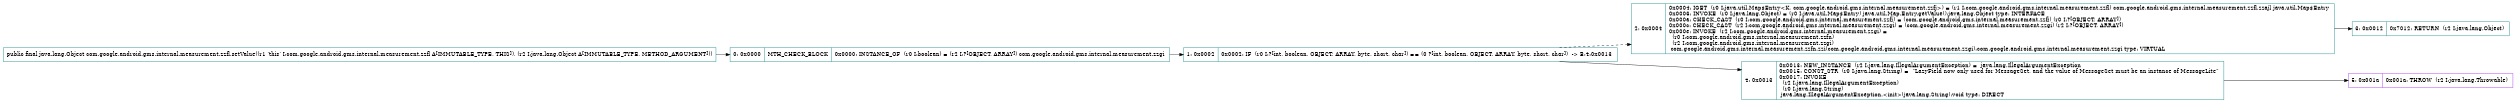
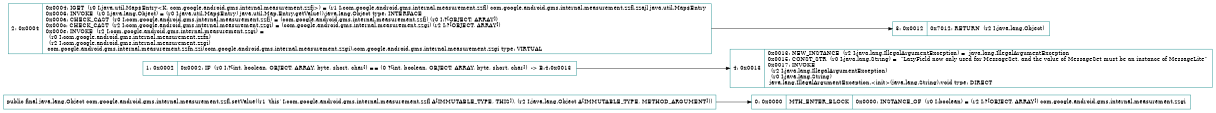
(1593, 46) -> none
(798, 54) -> (819, 102)
(1175, 55) -> none
(2431, 80) -> none
